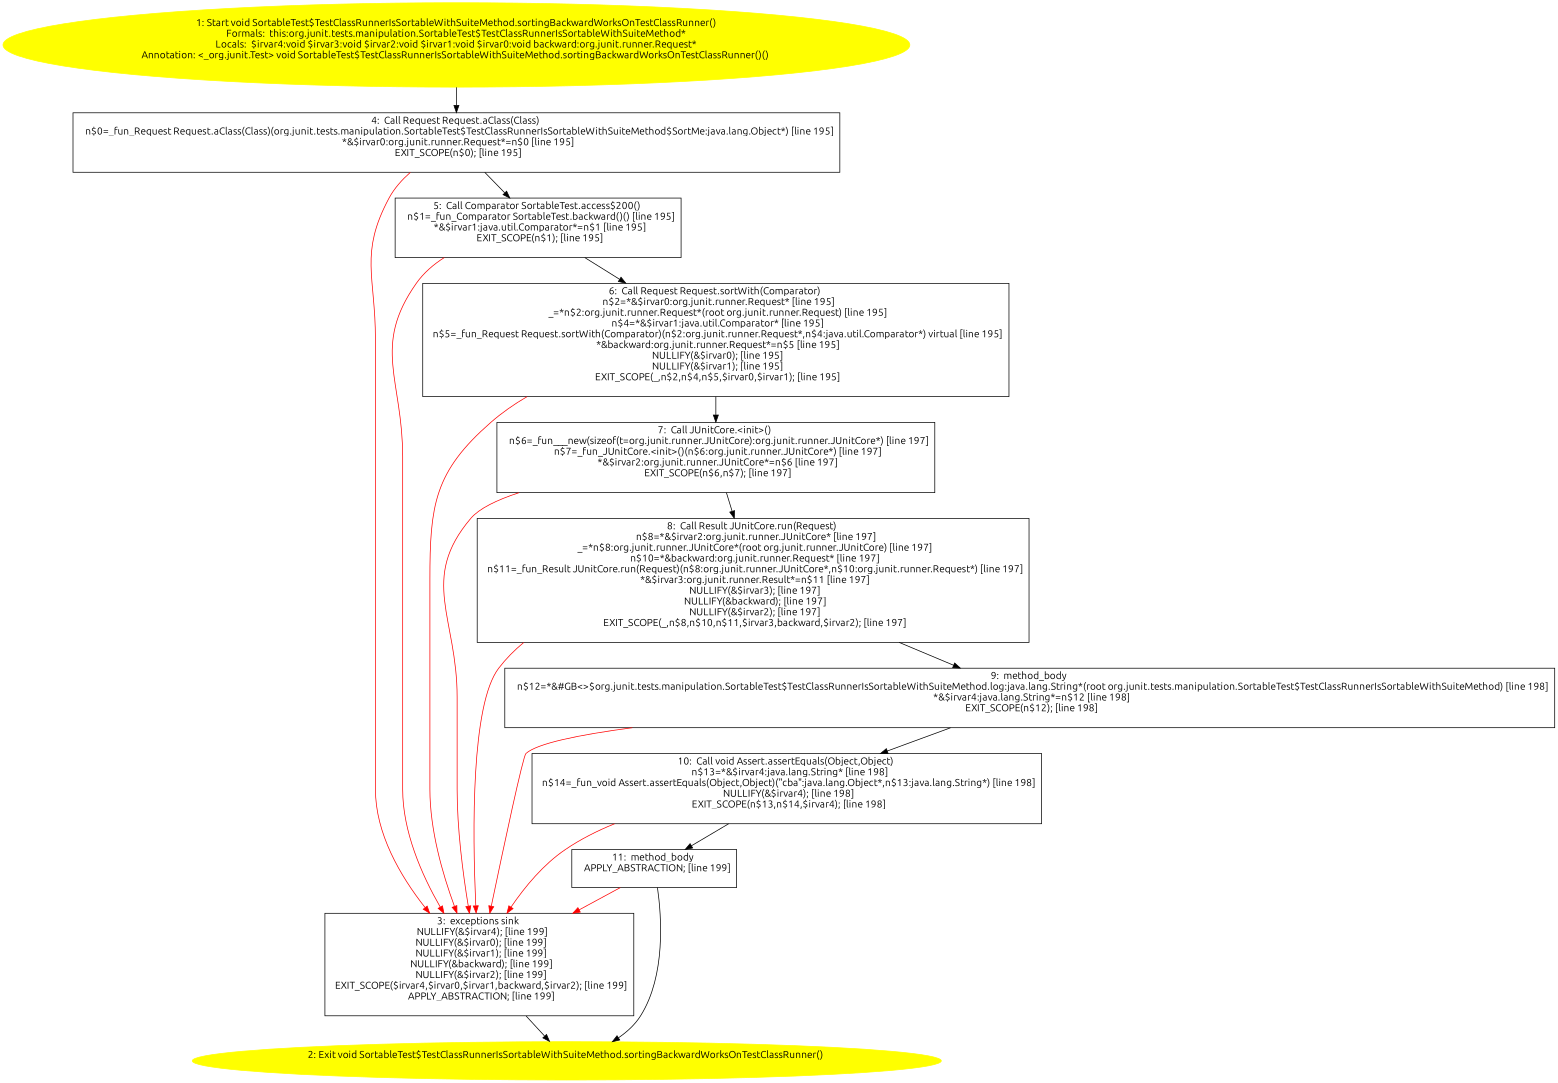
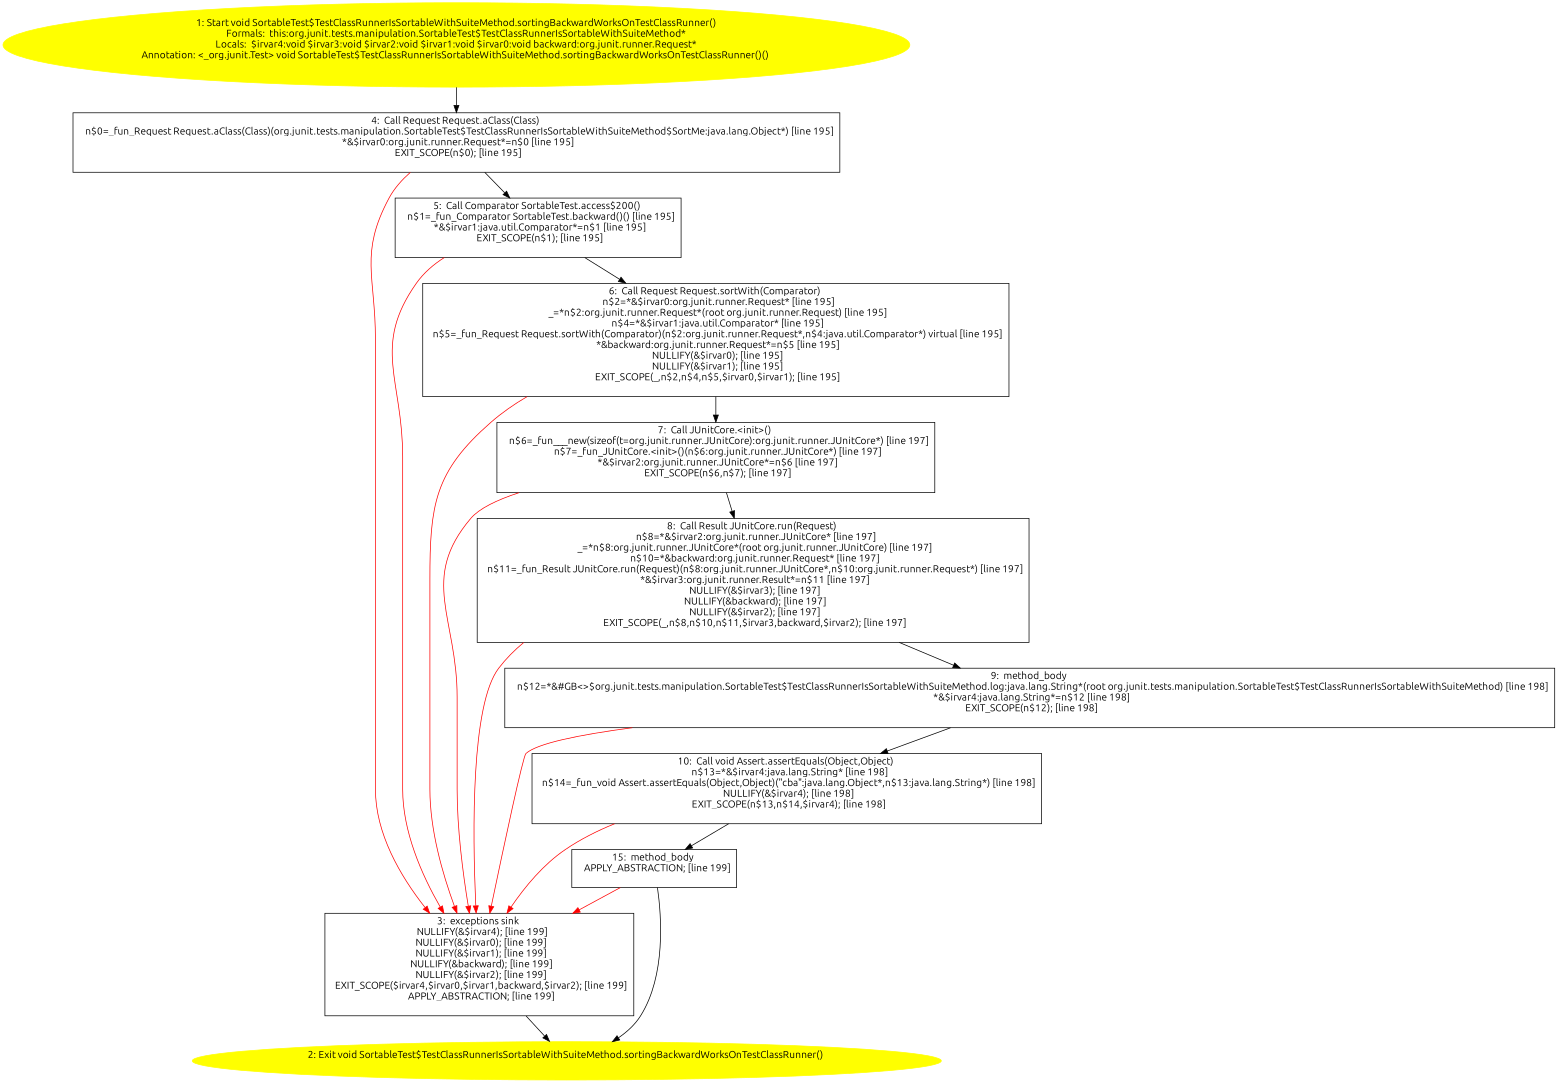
(654, 868) -> (654, 868)
